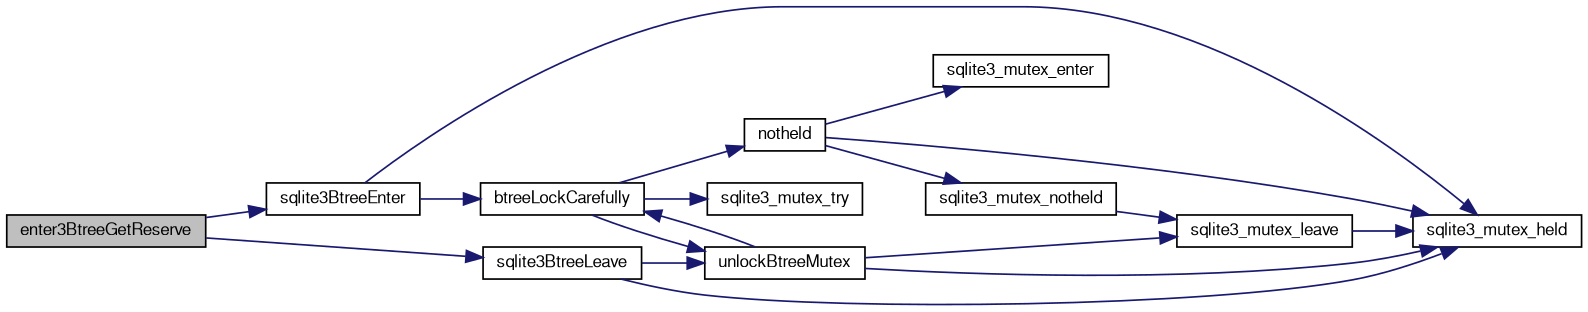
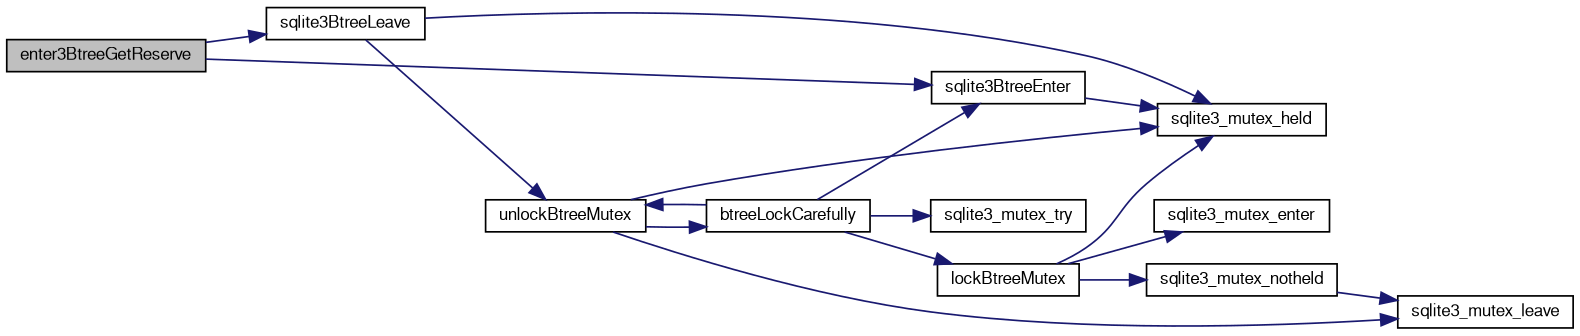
(785, 135) -> (1008, 280)
(442, 199) -> (913, 143)
(1374, 231) -> none
